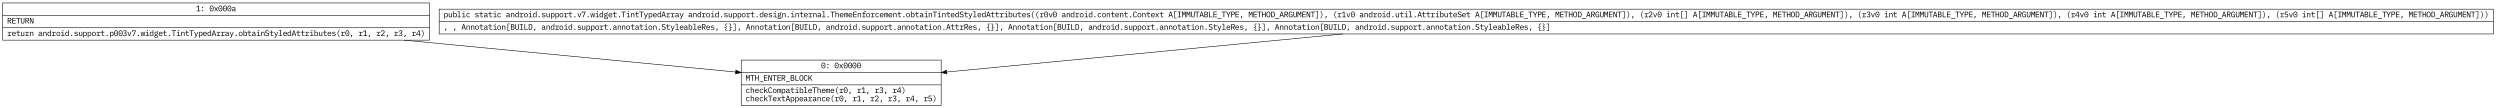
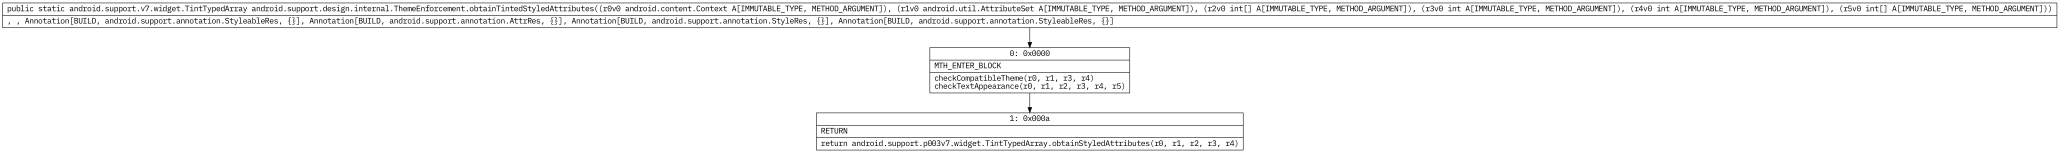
(570, 56) -> (1030, 100)
